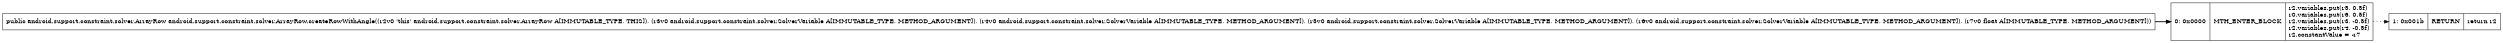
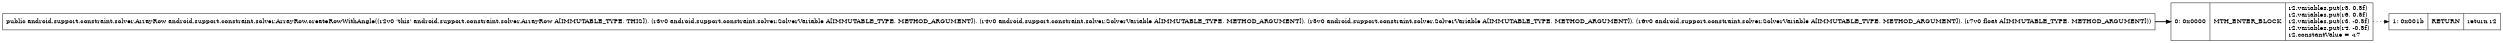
(2328, 15) -> (2328, 15)
